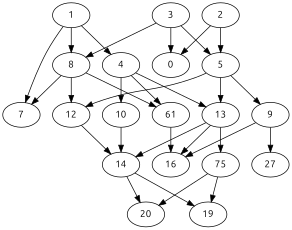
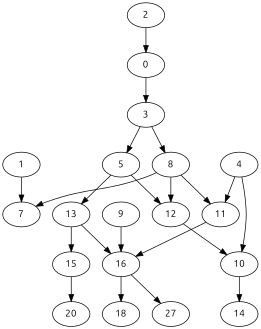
(71, 37) -> none
(171, 37) -> (146, 87)
(221, 37) -> none
(94, 38) -> none
(243, 87) -> none
(171, 90) -> none
(171, 115) -> (221, 214)
(270, 136) -> (143, 287)
(94, 137) -> (202, 237)
(176, 137) -> none
(221, 165) -> (71, 264)
(132, 186) -> none
(208, 214) -> none
none -> (121, 314)
